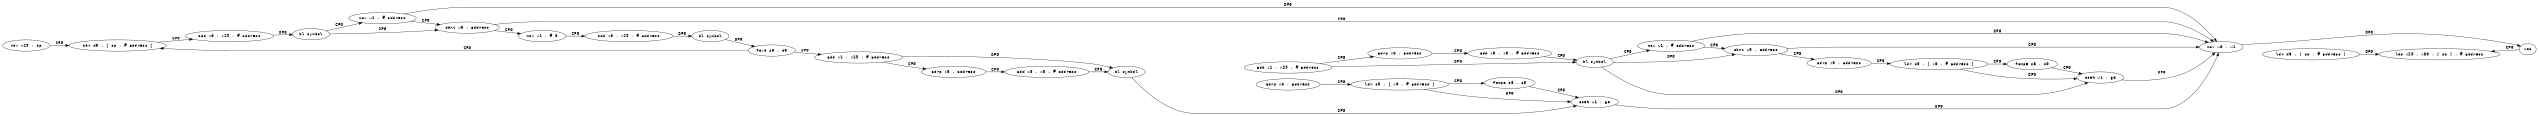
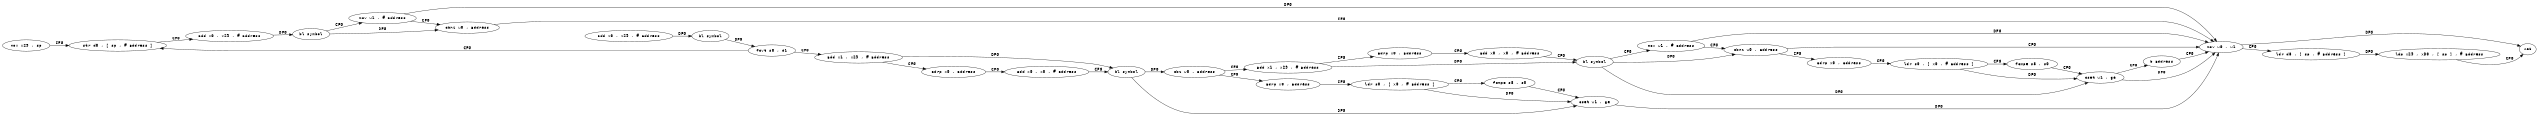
(542, 36) -> none
none -> (2255, 50)
(2507, 50) -> (2489, 65)
(772, 51) -> (772, 51)
none -> (2162, 62)
none -> (1195, 72)
